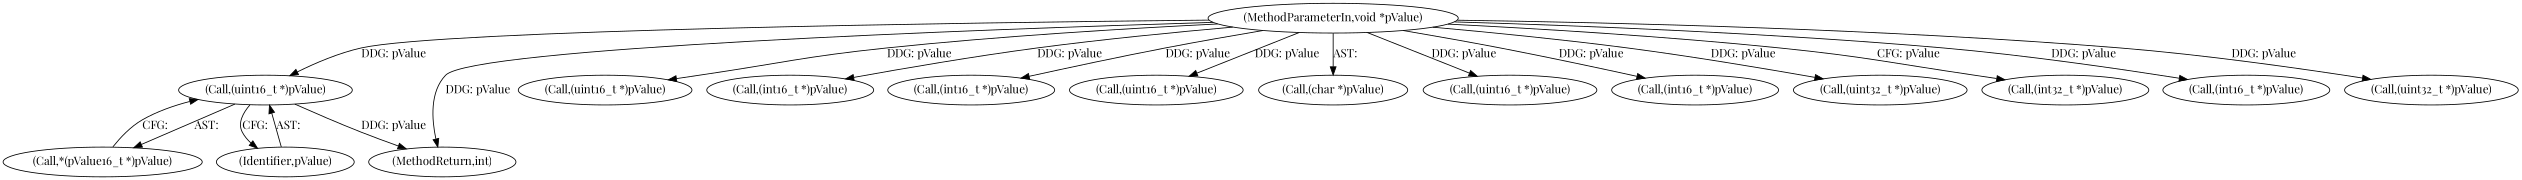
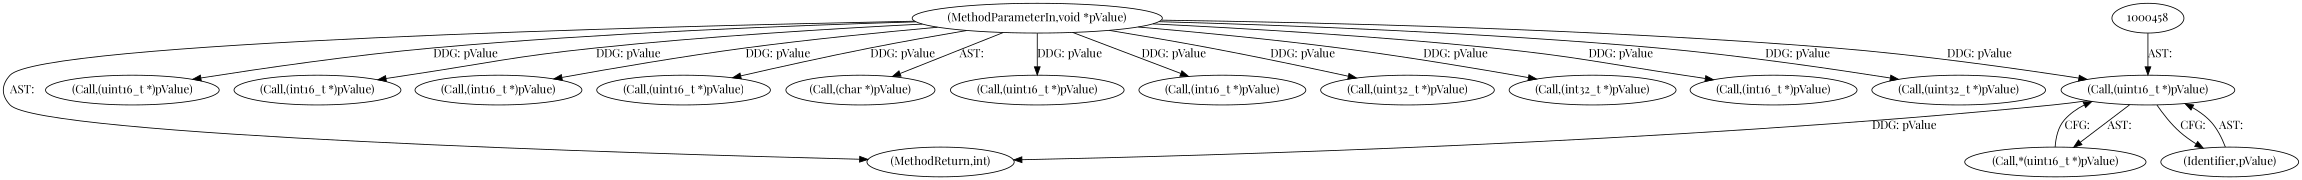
none -> (2148, 18)
(1908, 54) -> (1456, 54)
(478, 90) -> (24, 90)
(103, 162) -> (2055, 162)
